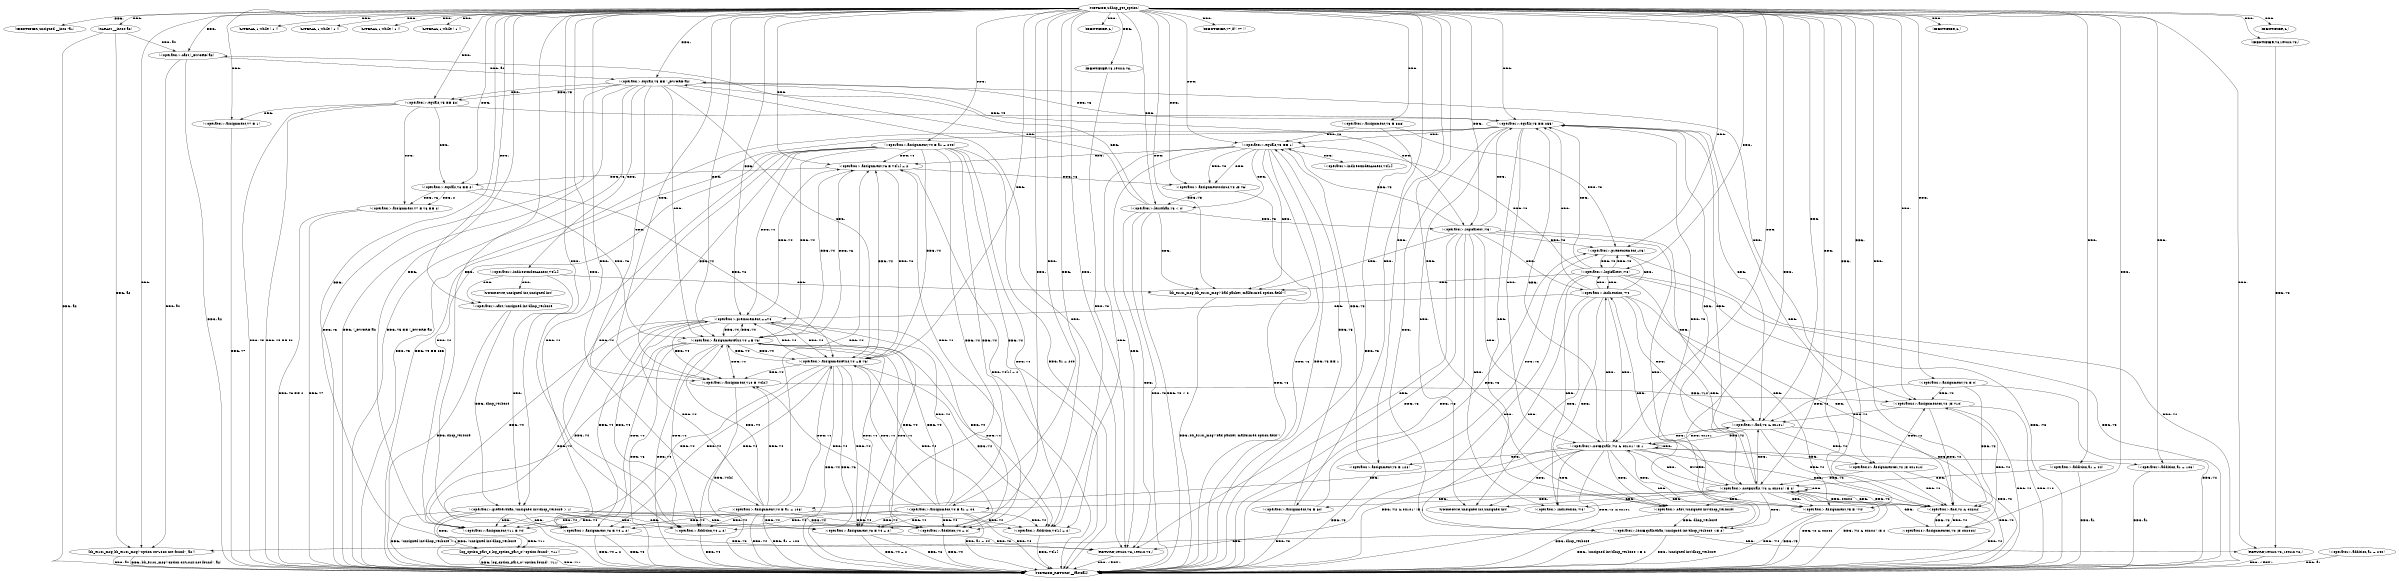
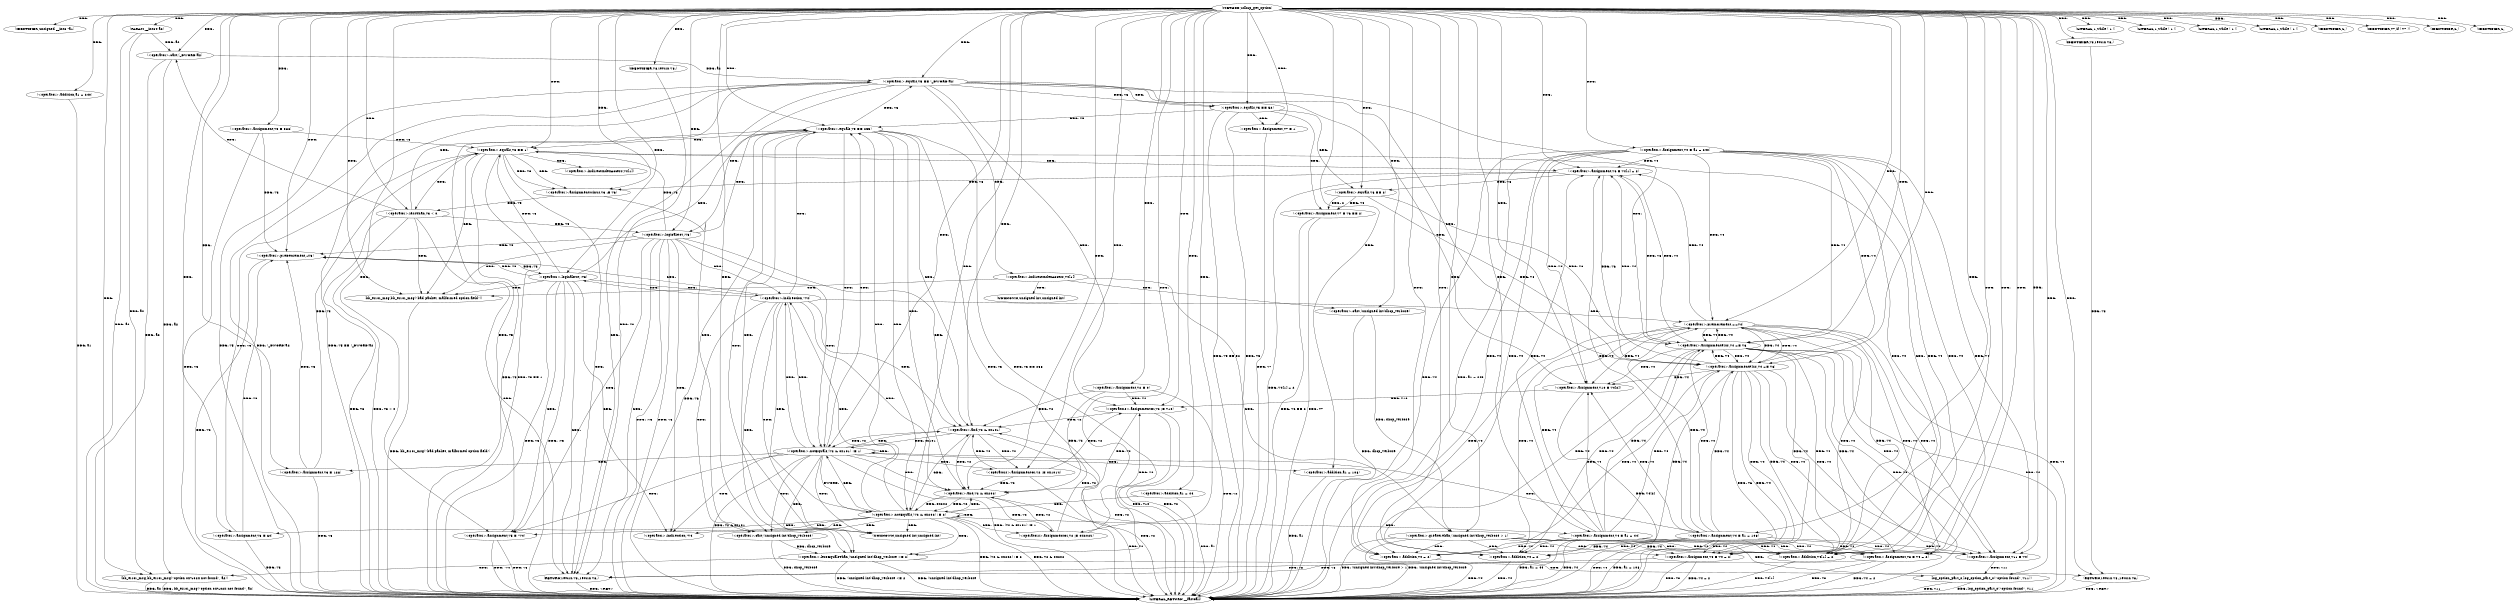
none -> (615, 10)
none -> (1084, 466)
(1823, 478) -> (979, 459)
(786, 517) -> (1871, 414)
(1062, 573) -> (1175, 599)
